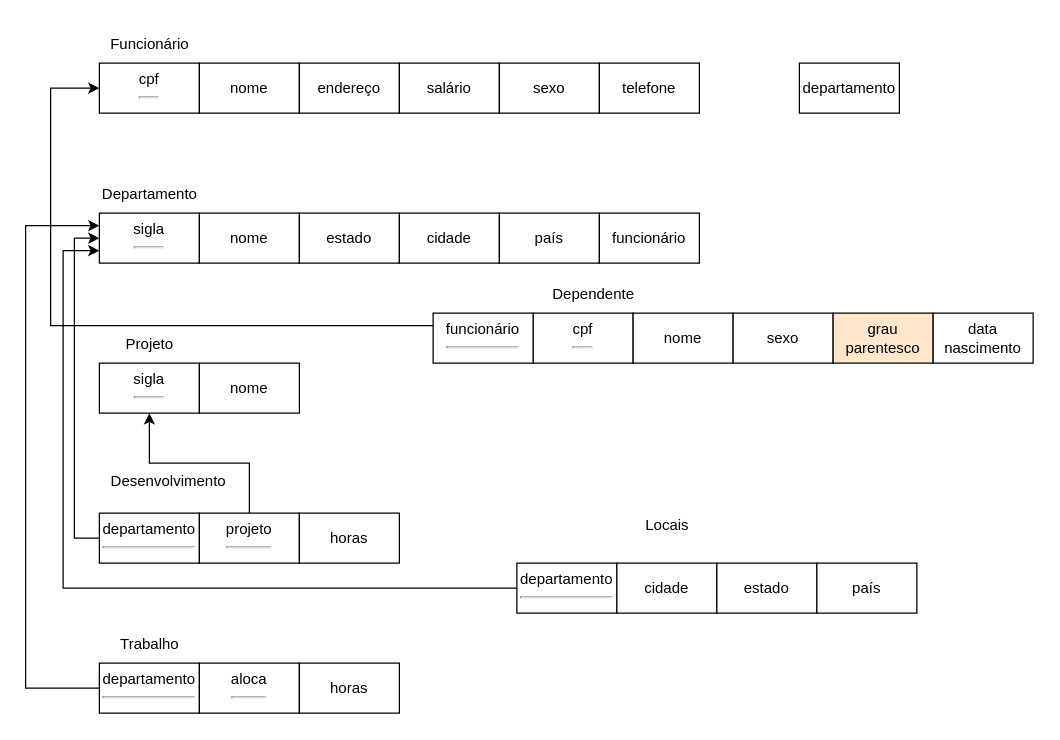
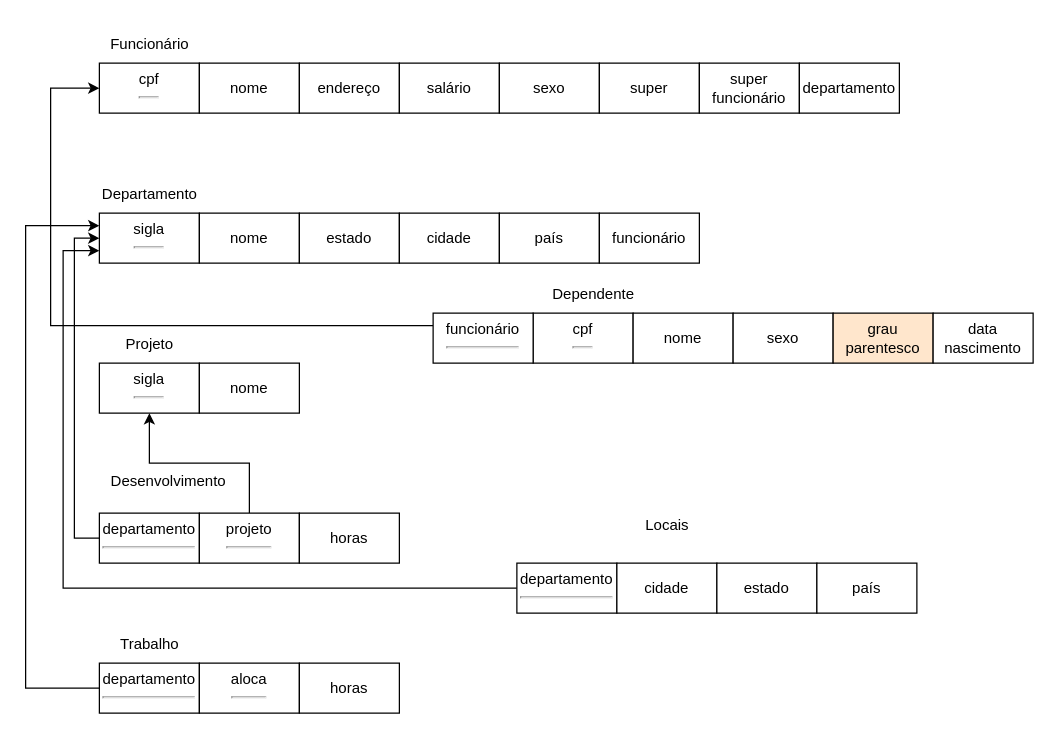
(649, 88) -> (649, 88)
none -> (749, 88)
